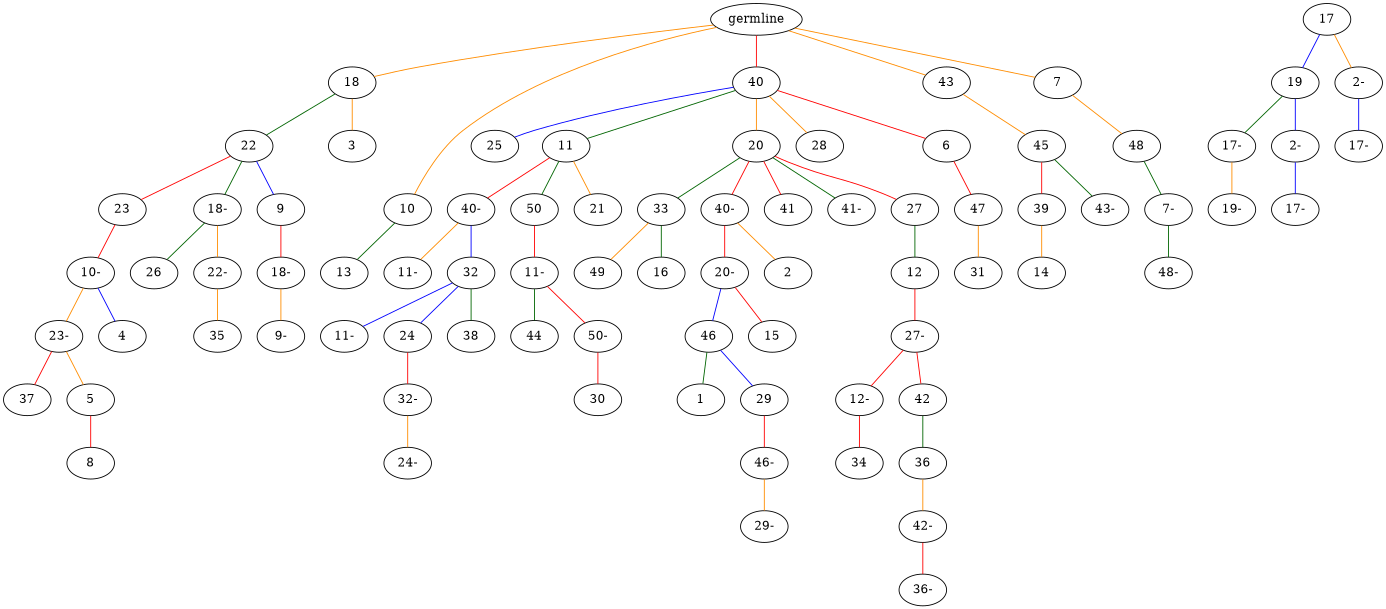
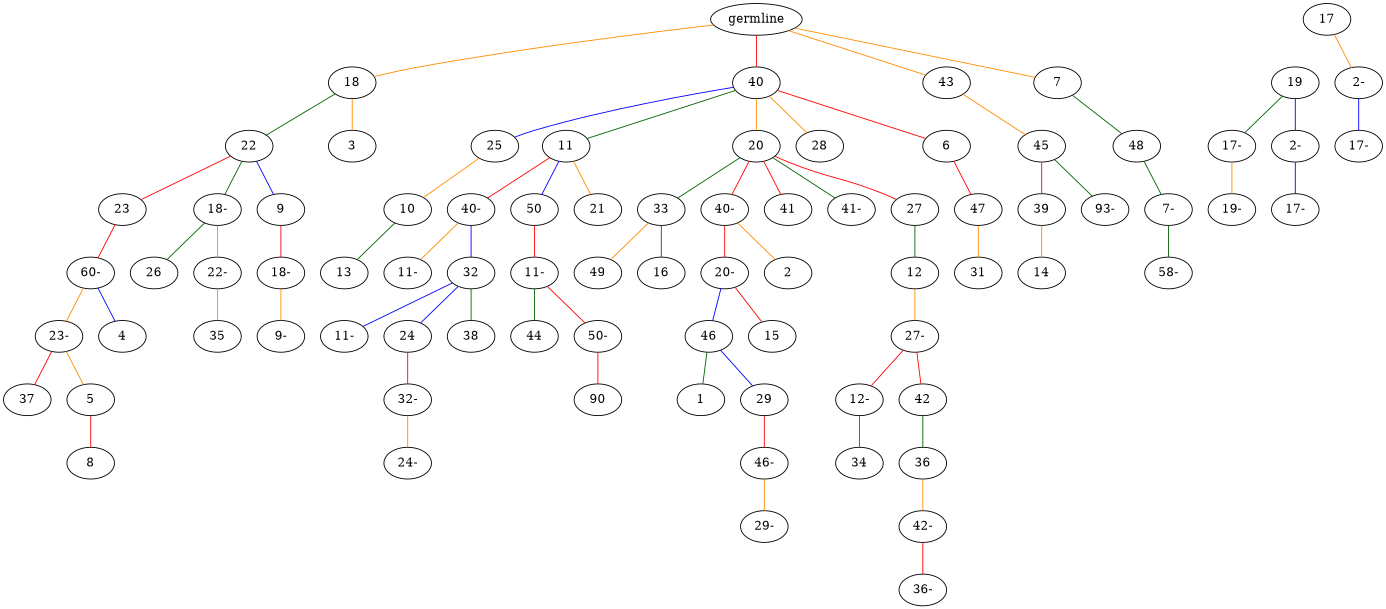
(1311, 51) -> none
(547, 81) -> (451, 178)
(1097, 114) -> (1097, 114)
(550, 178) -> (550, 178)
(1105, 210) -> (1105, 210)
(91, 273) -> (91, 273)
(1168, 273) -> (1168, 273)
(915, 305) -> (915, 305)
(598, 400) -> (598, 400)
